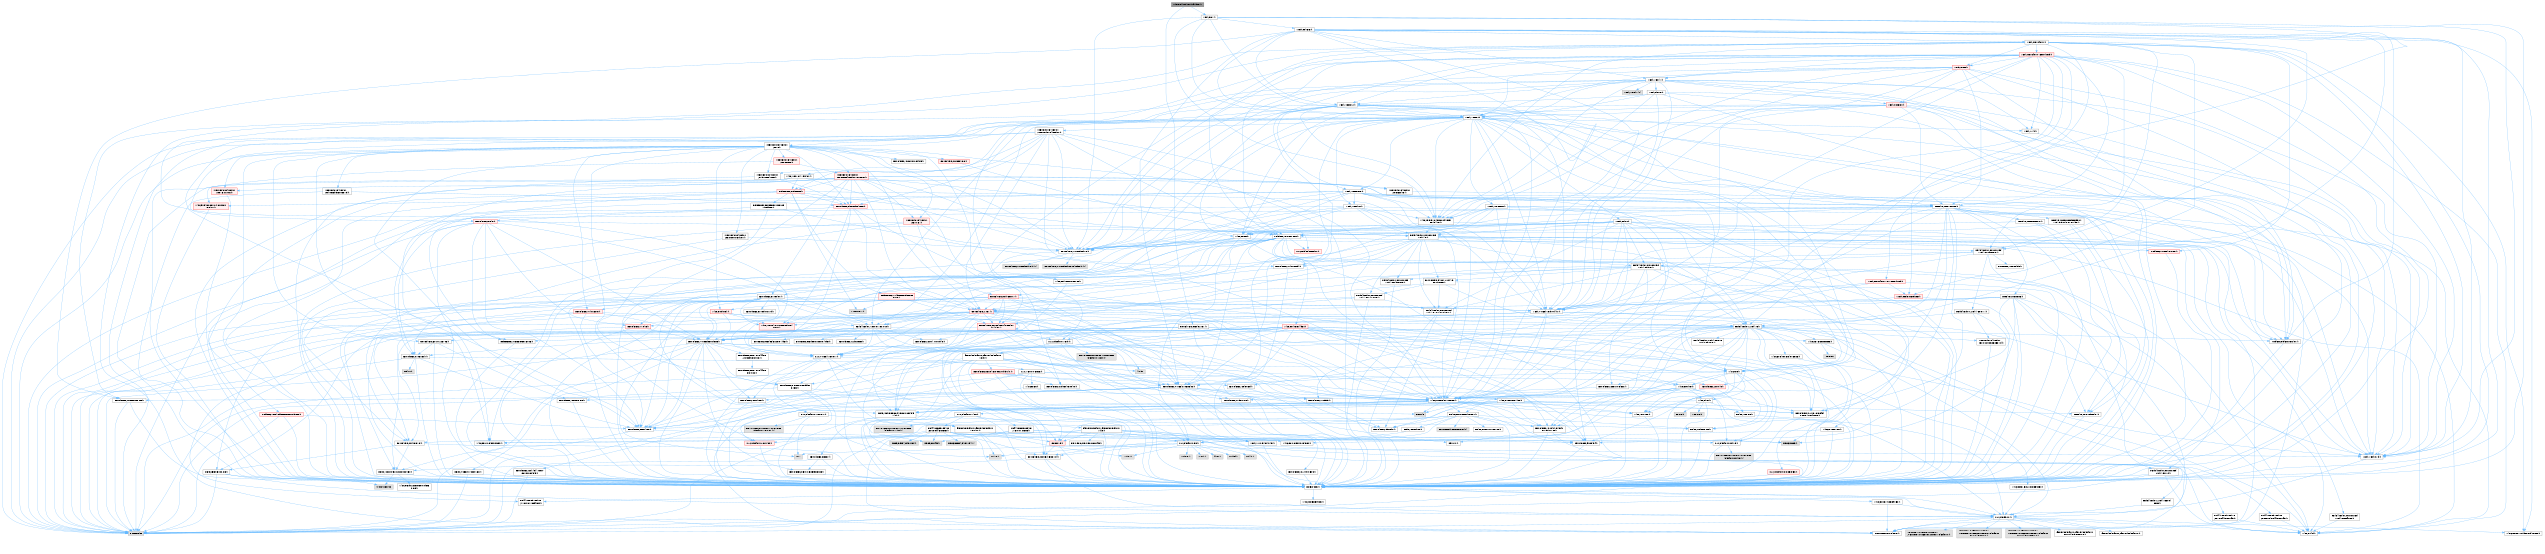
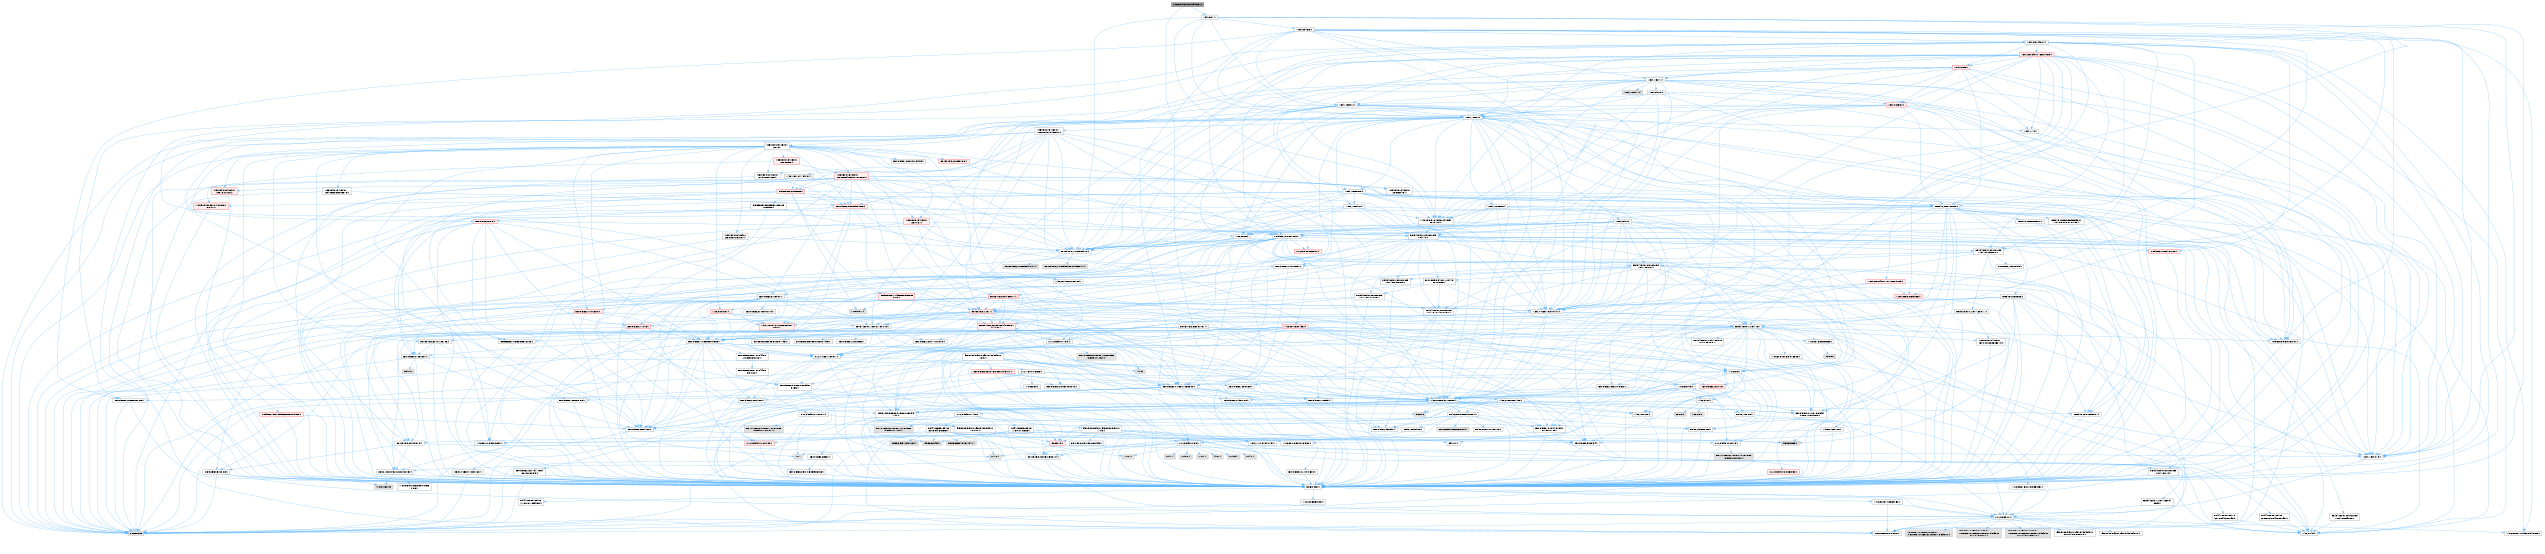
(288, 372) -> (622, 476)
none -> (1170, 457)
